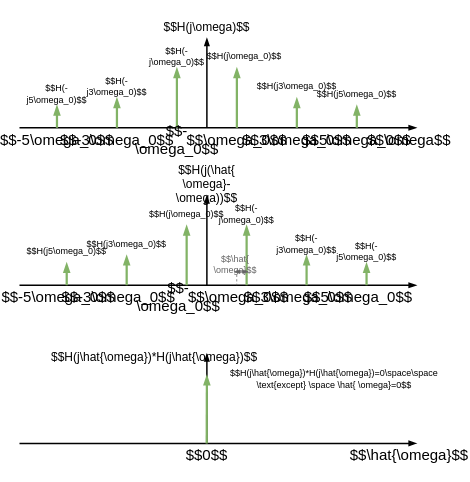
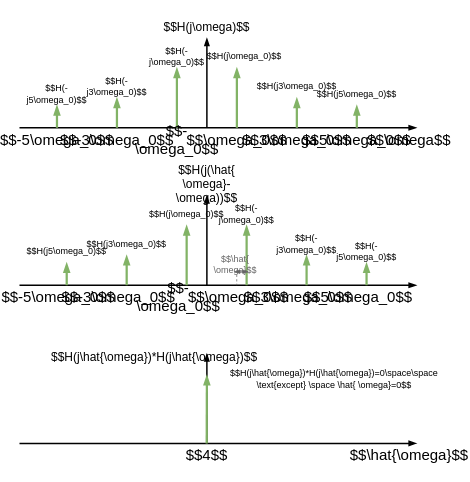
(207, 454) -> (207, 454)
